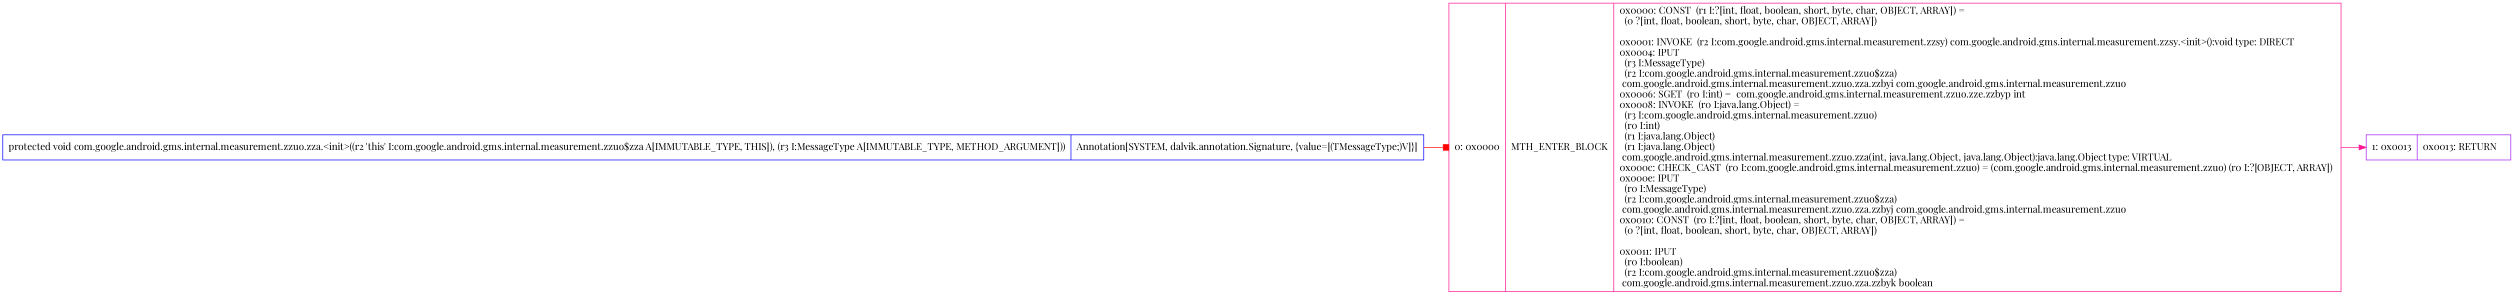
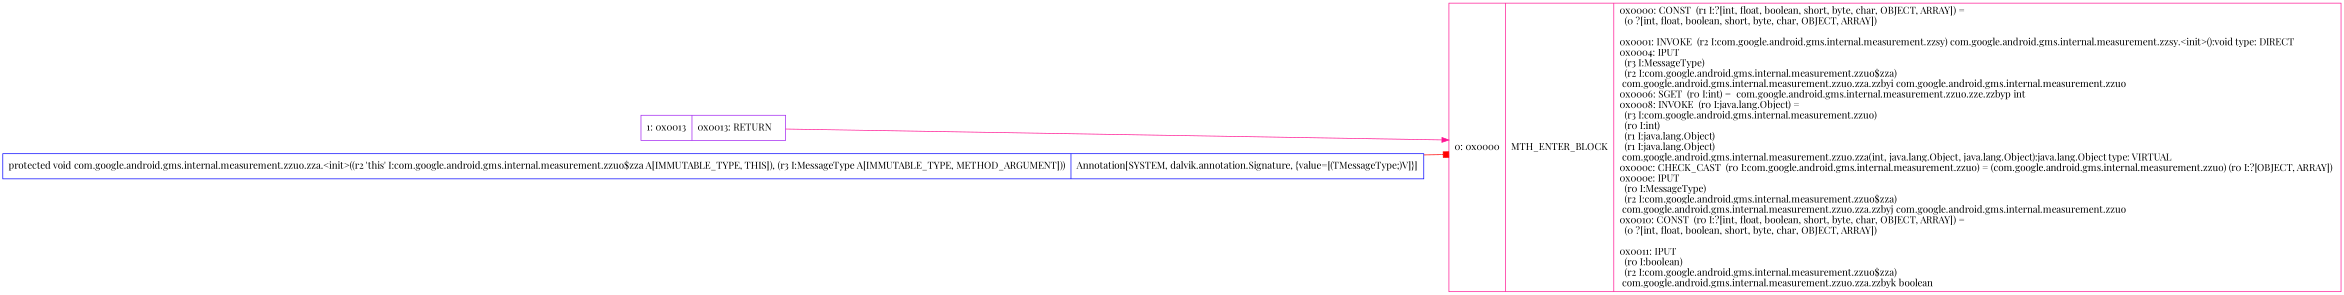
(2350, 147) -> (1114, 134)
